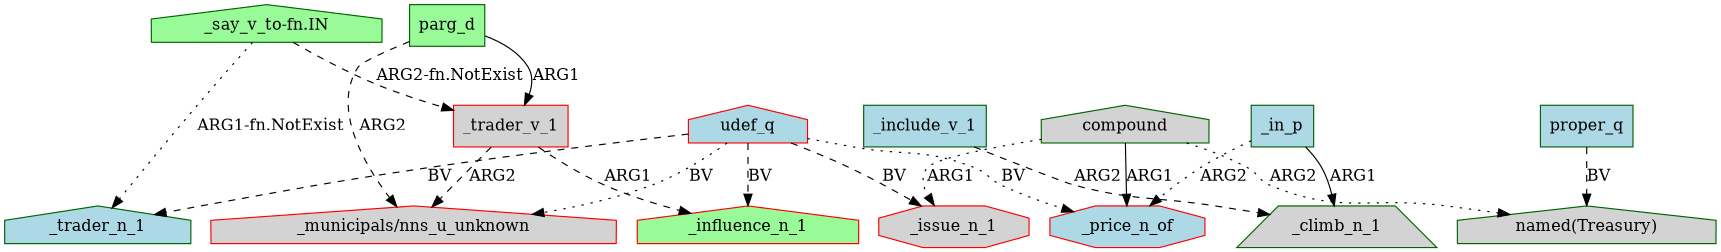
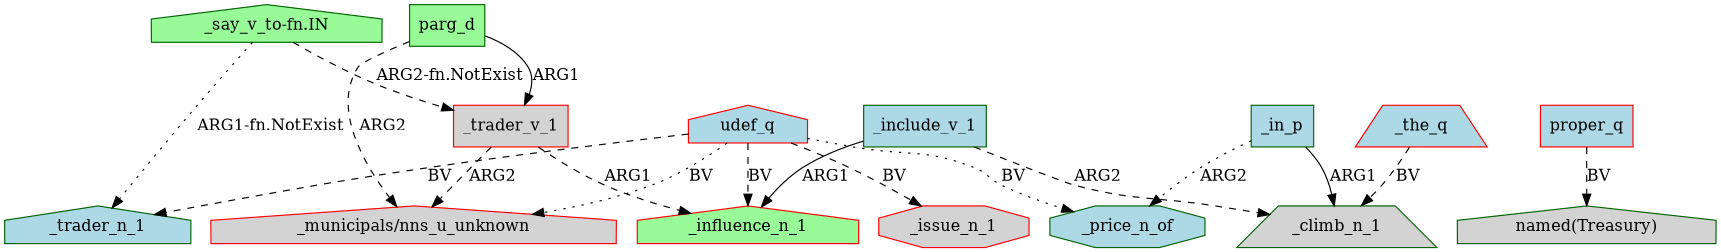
(1125, 126) -> none
none -> (1421, 126)
(1587, 126) -> (1587, 126)
none -> (812, 162)
(1127, 227) -> (1127, 227)
